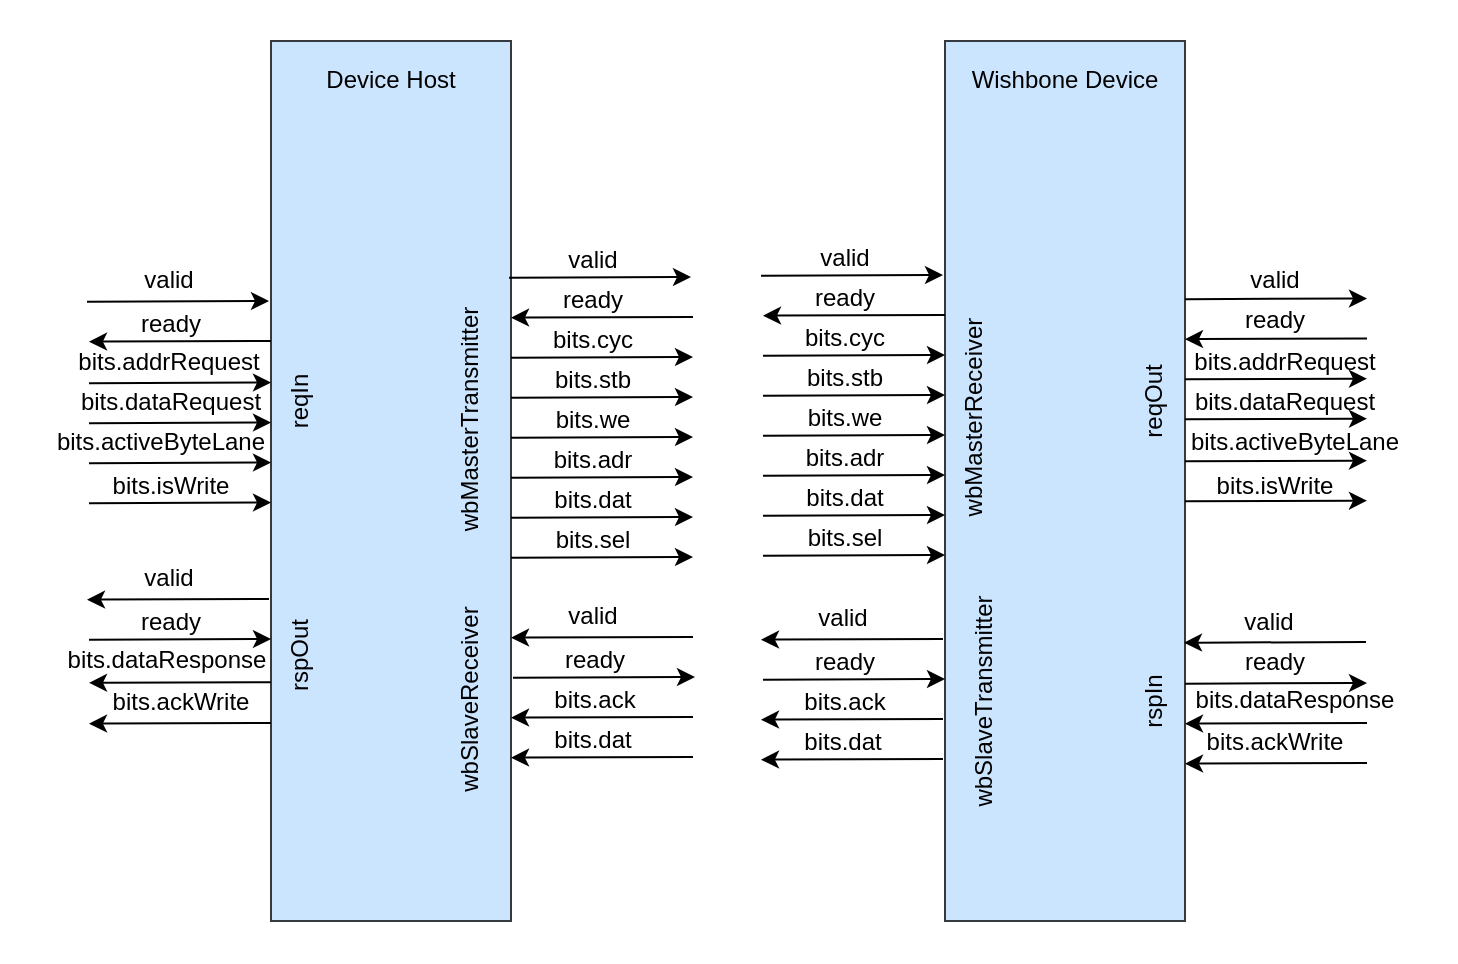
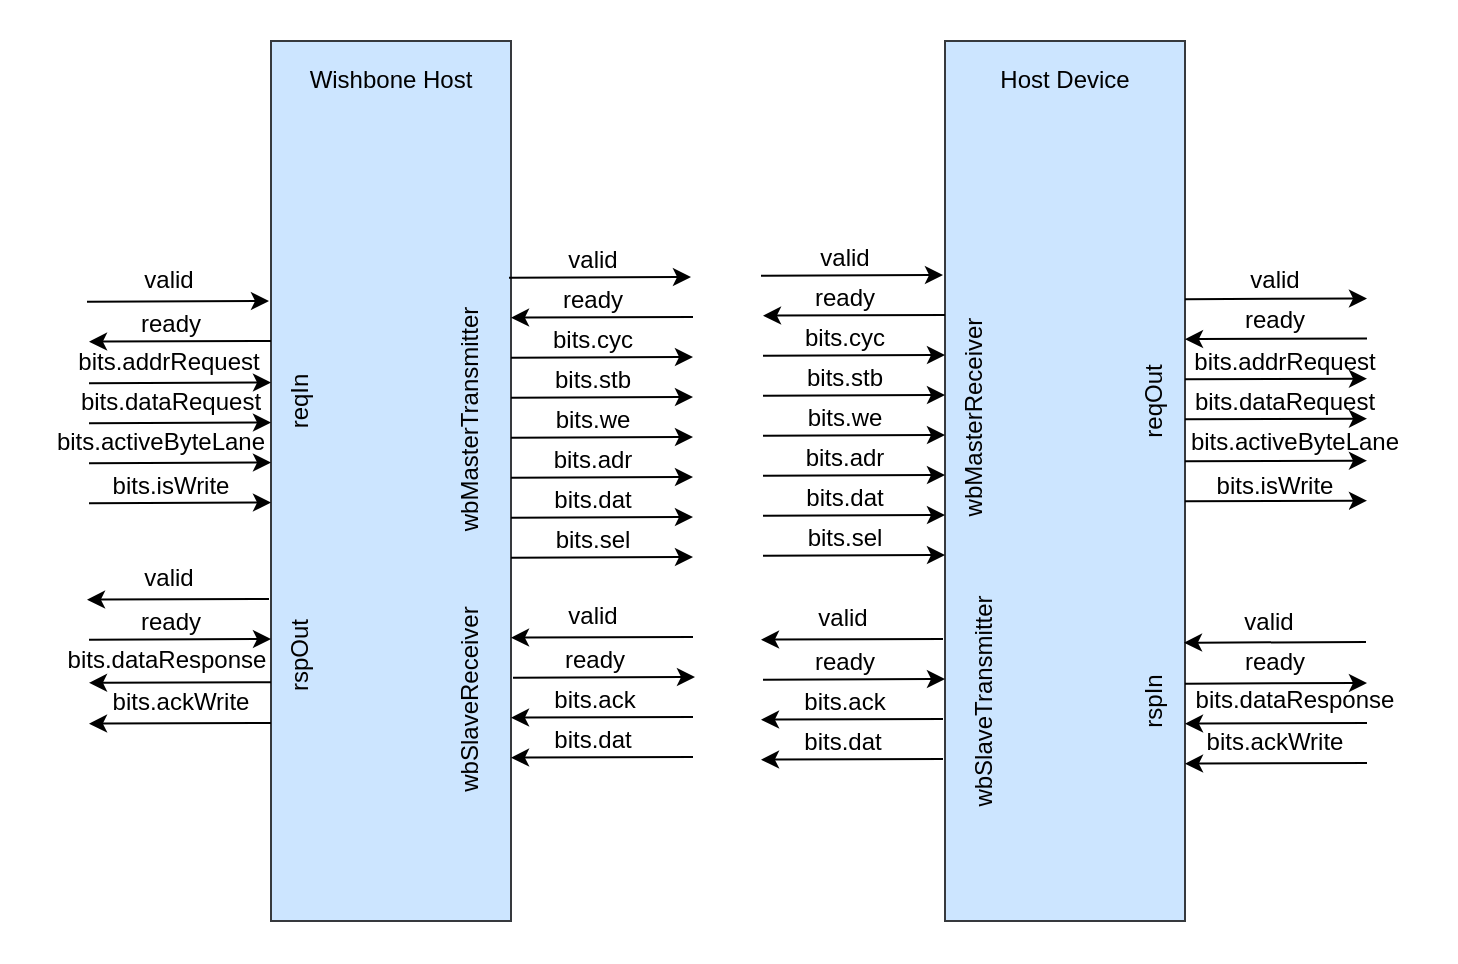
(392, 81) -> (392, 81)
(1066, 81) -> (1066, 81)
